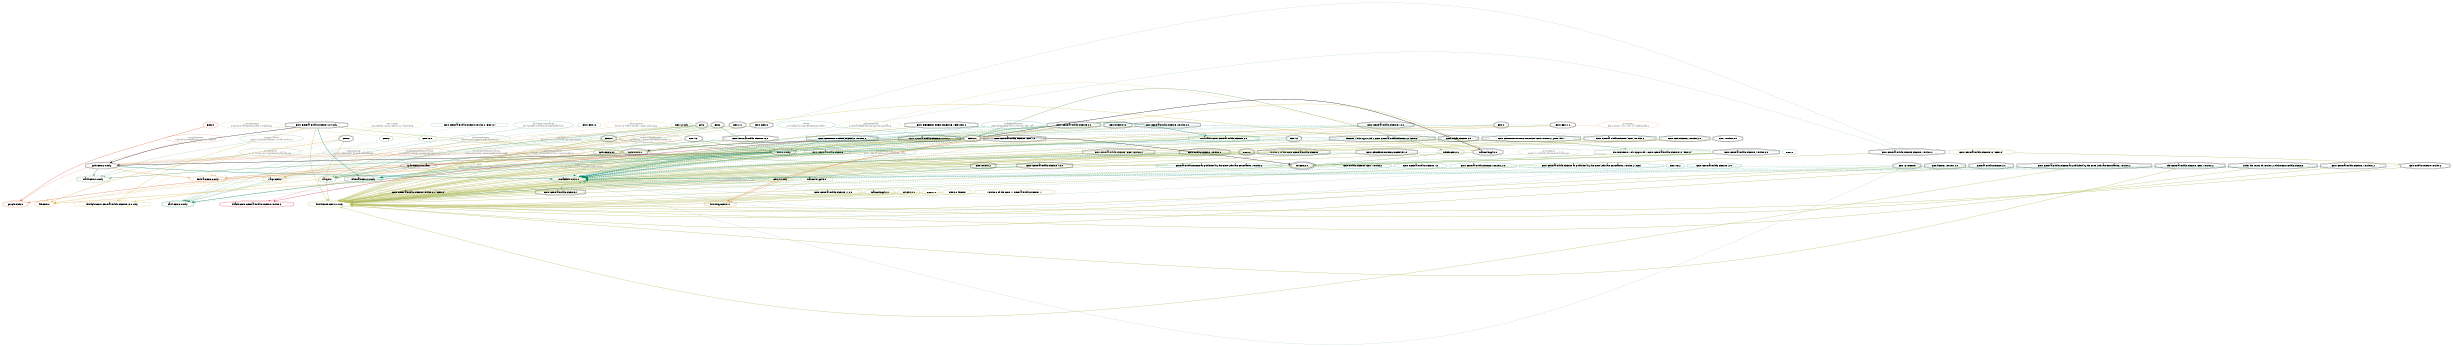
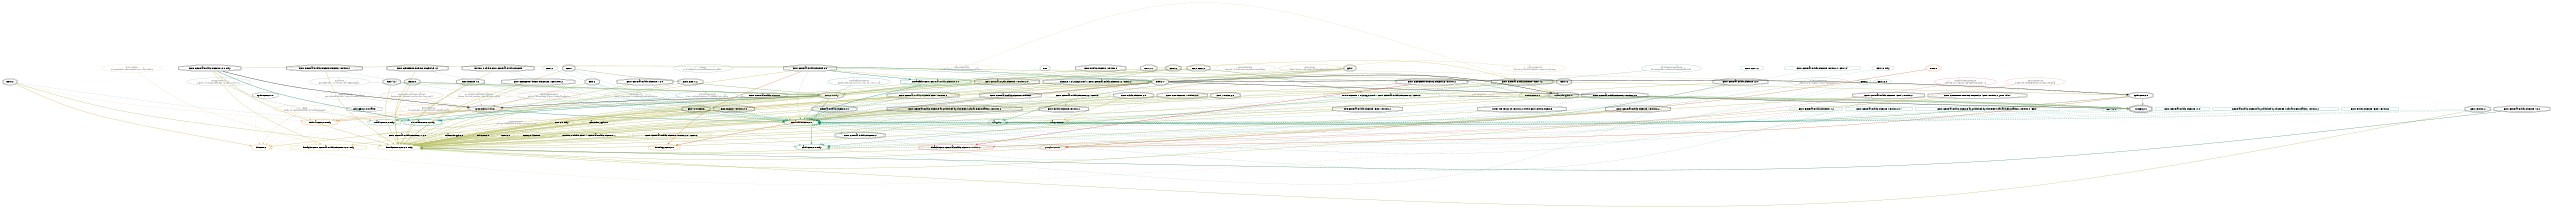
none -> (1045, 68)
